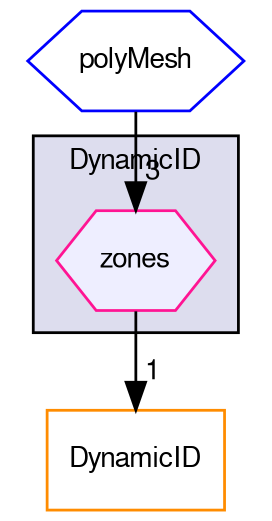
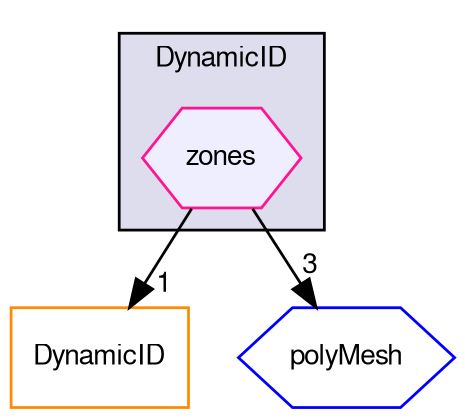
(136, 153) -> (278, 248)
